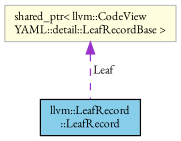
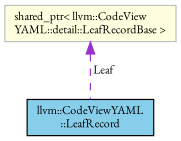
(90, 118) -> (90, 118)
